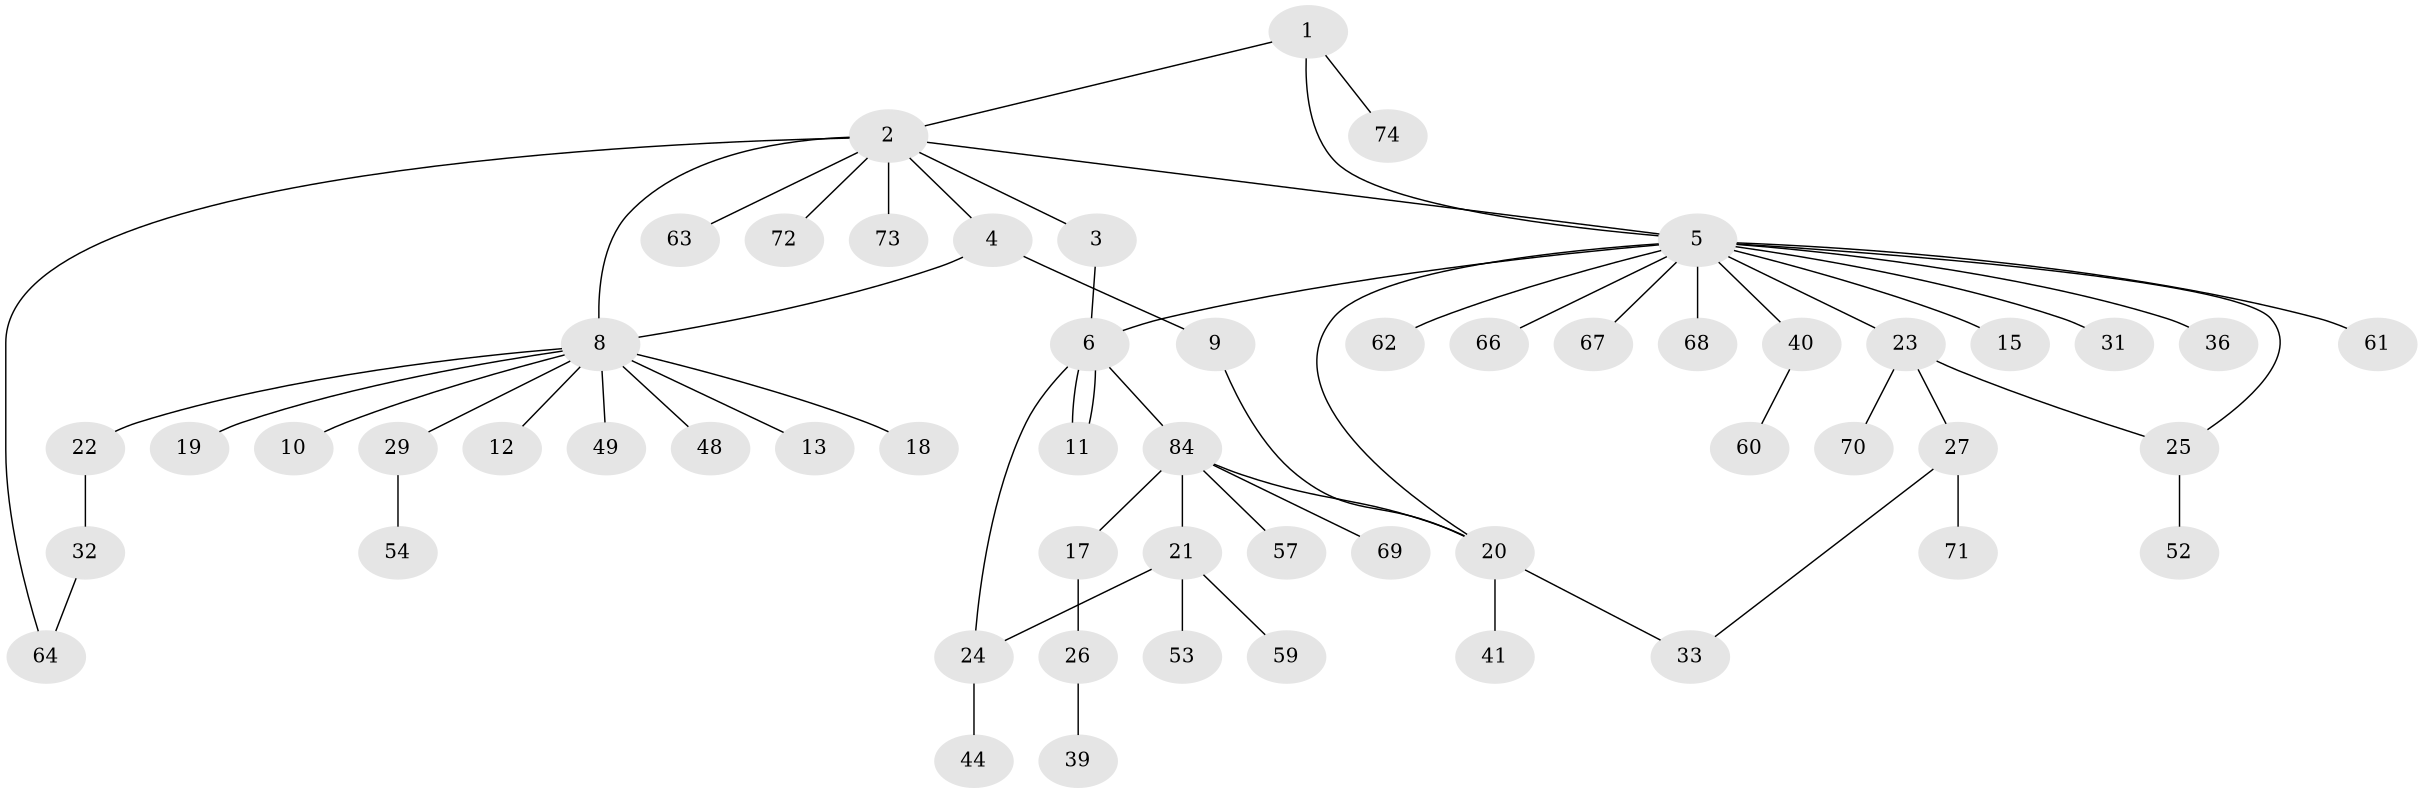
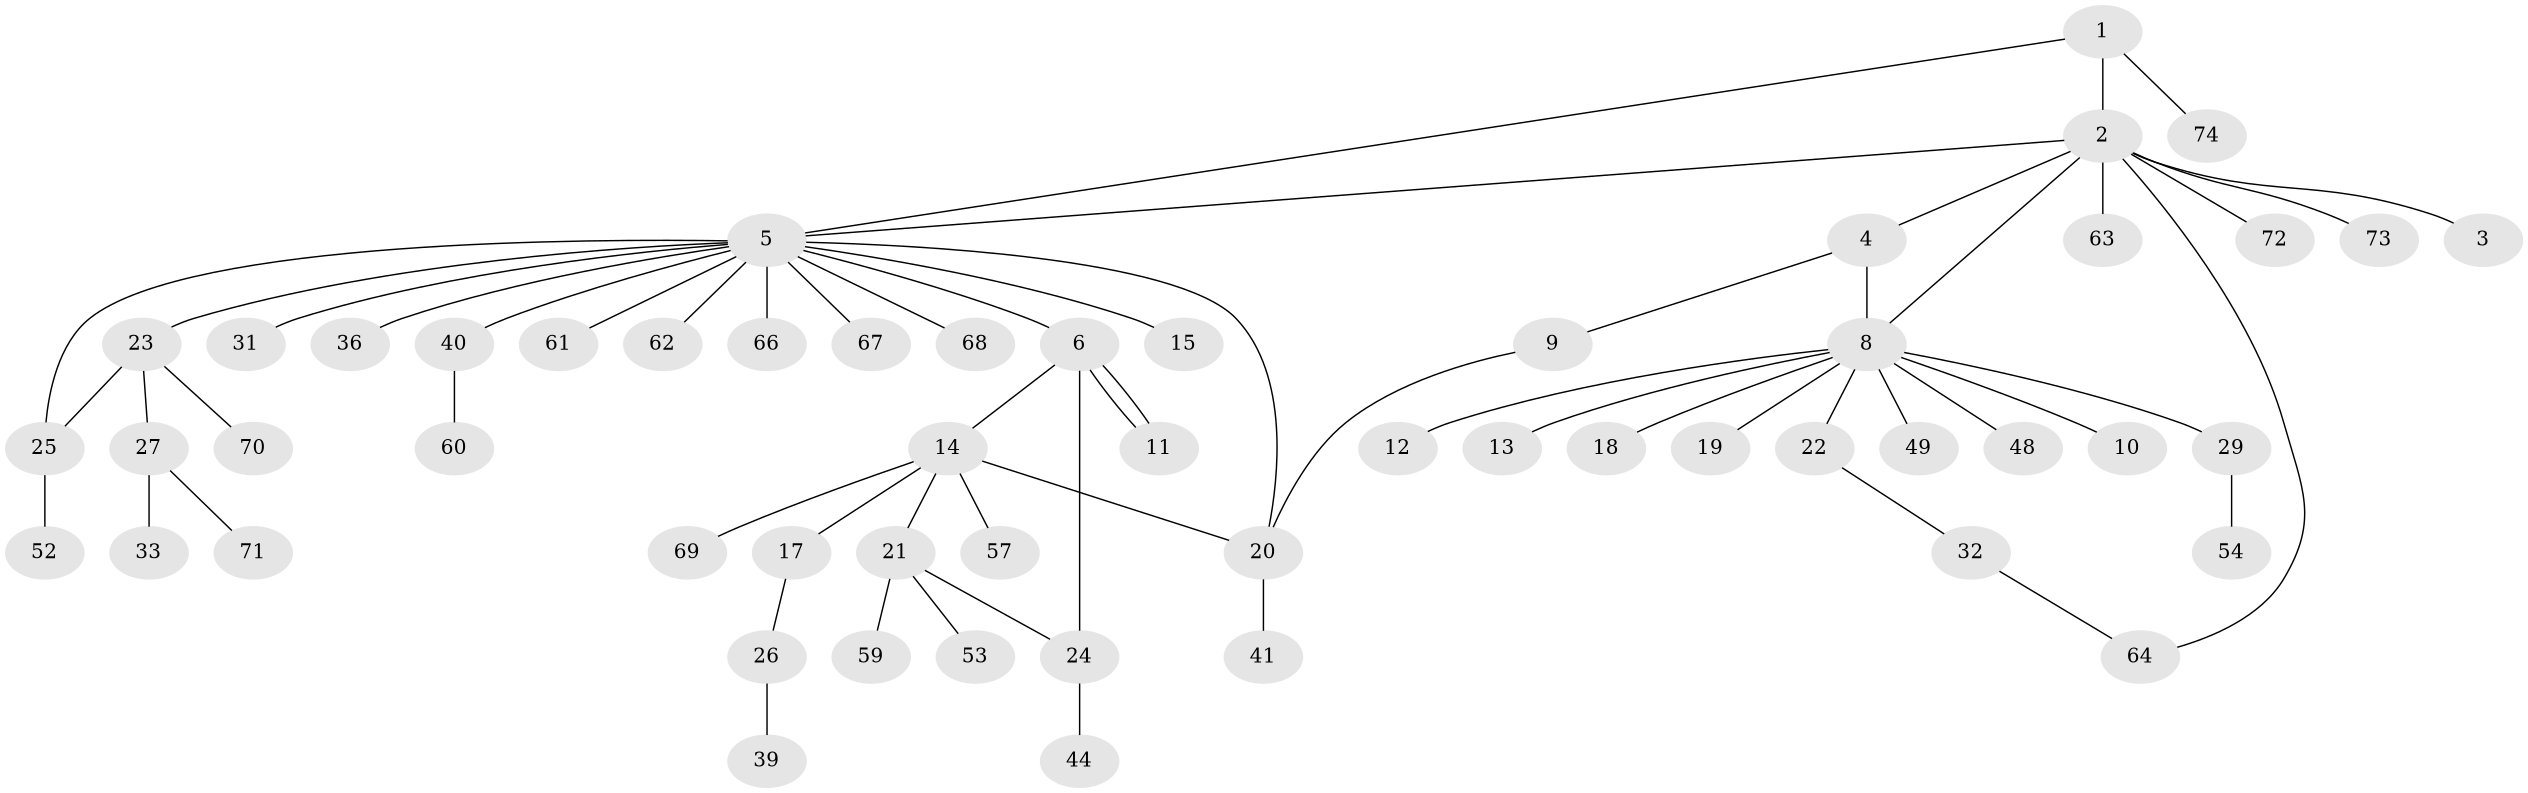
(1093, 299) -> none
(1182, 449) -> (948, 449)
(1593, 605) -> none
